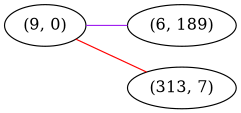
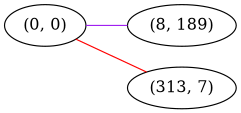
(45, 25) -> (45, 25)
(182, 25) -> (182, 25)
